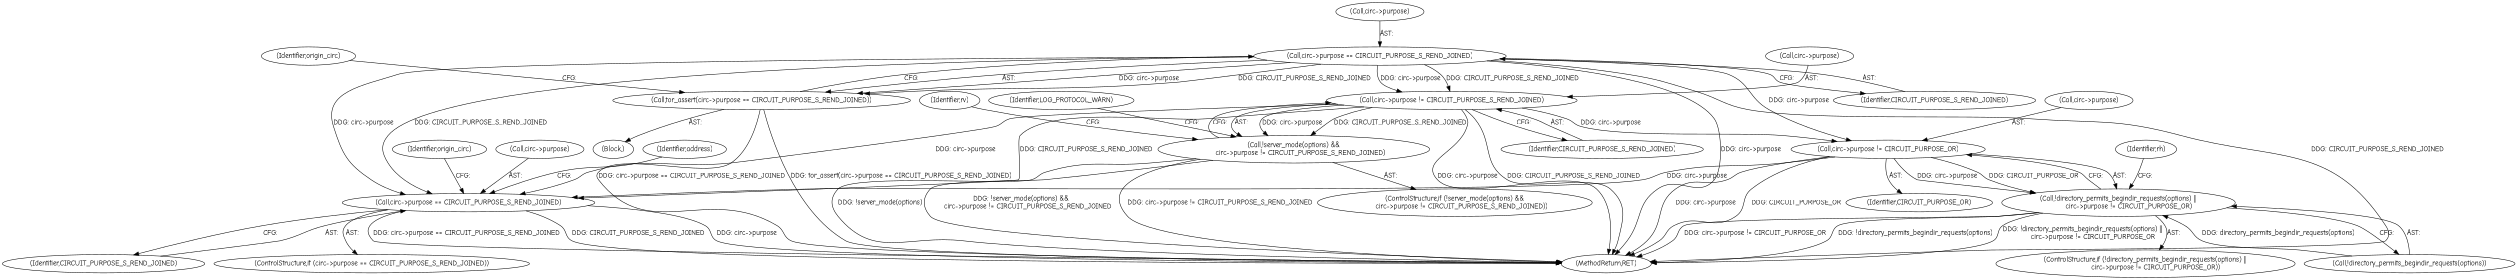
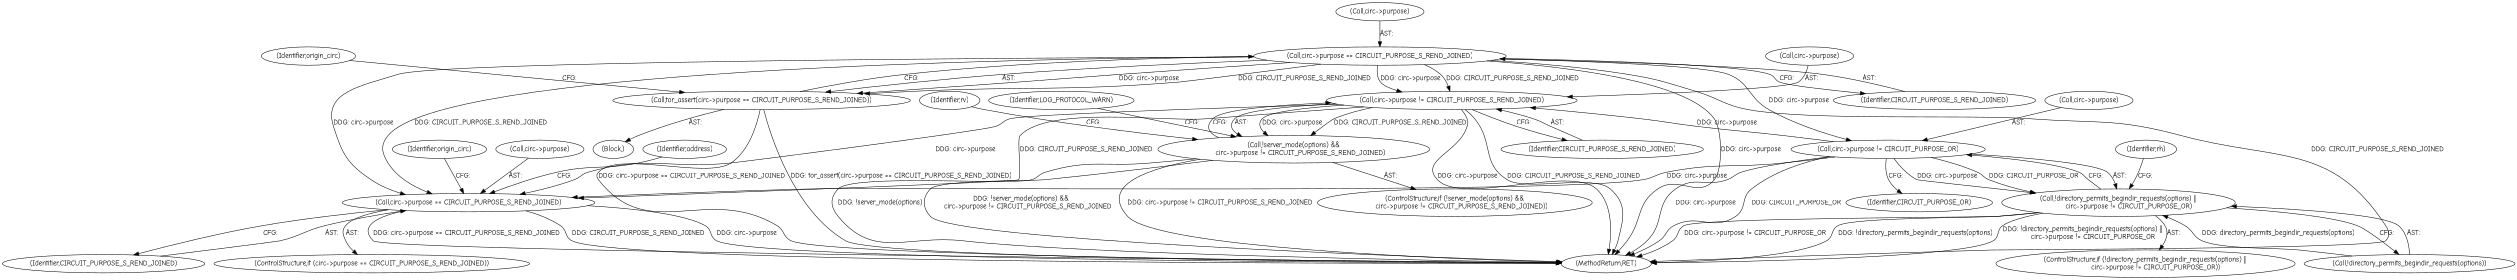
(1675, 134) -> (1685, 125)
(1897, 176) -> (1897, 176)
